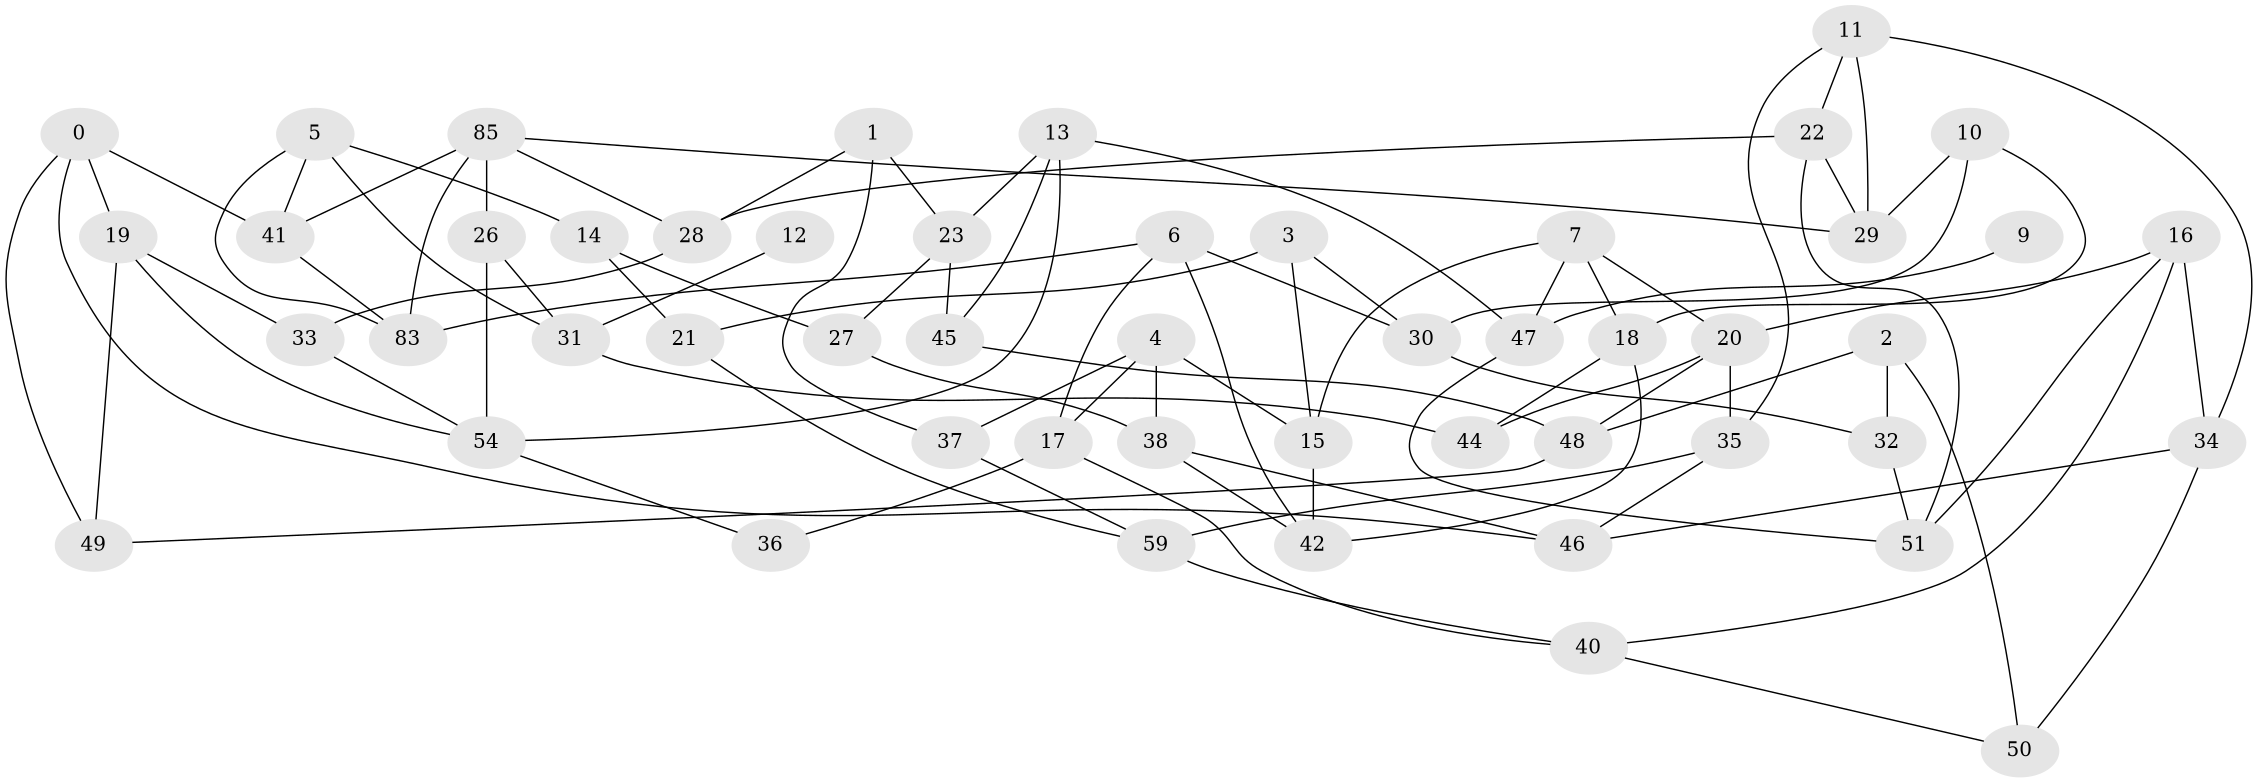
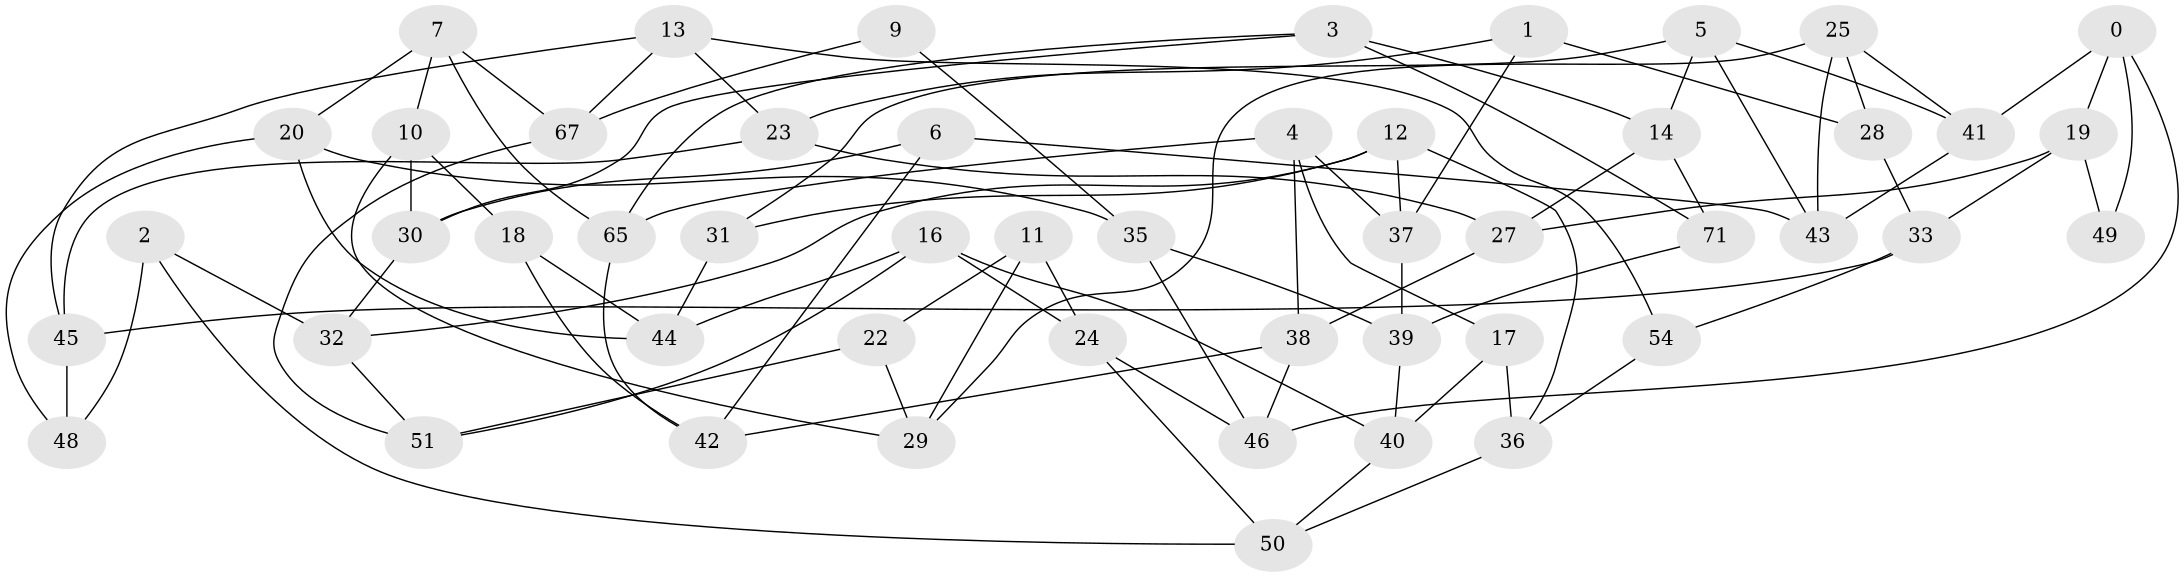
none -> (1514, 80)
(487, 134) -> (1839, 31)
(1245, 157) -> none
none -> (1399, 186)
none -> (863, 217)
(1766, 236) -> (1017, 133)
(487, 237) -> none
none -> (1573, 247)
(1602, 288) -> (425, 83)
(1959, 295) -> (798, 288)
none -> (955, 309)
(1095, 331) -> none
(408, 340) -> (1819, 237)
(685, 340) -> (1716, 237)
(1525, 340) -> (568, 134)
(276, 377) -> (1785, 199)
(1313, 443) -> (617, 237)
(2207, 443) -> (1088, 340)
none -> (1393, 494)
(663, 519) -> none
(1156, 545) -> (1402, 340)
